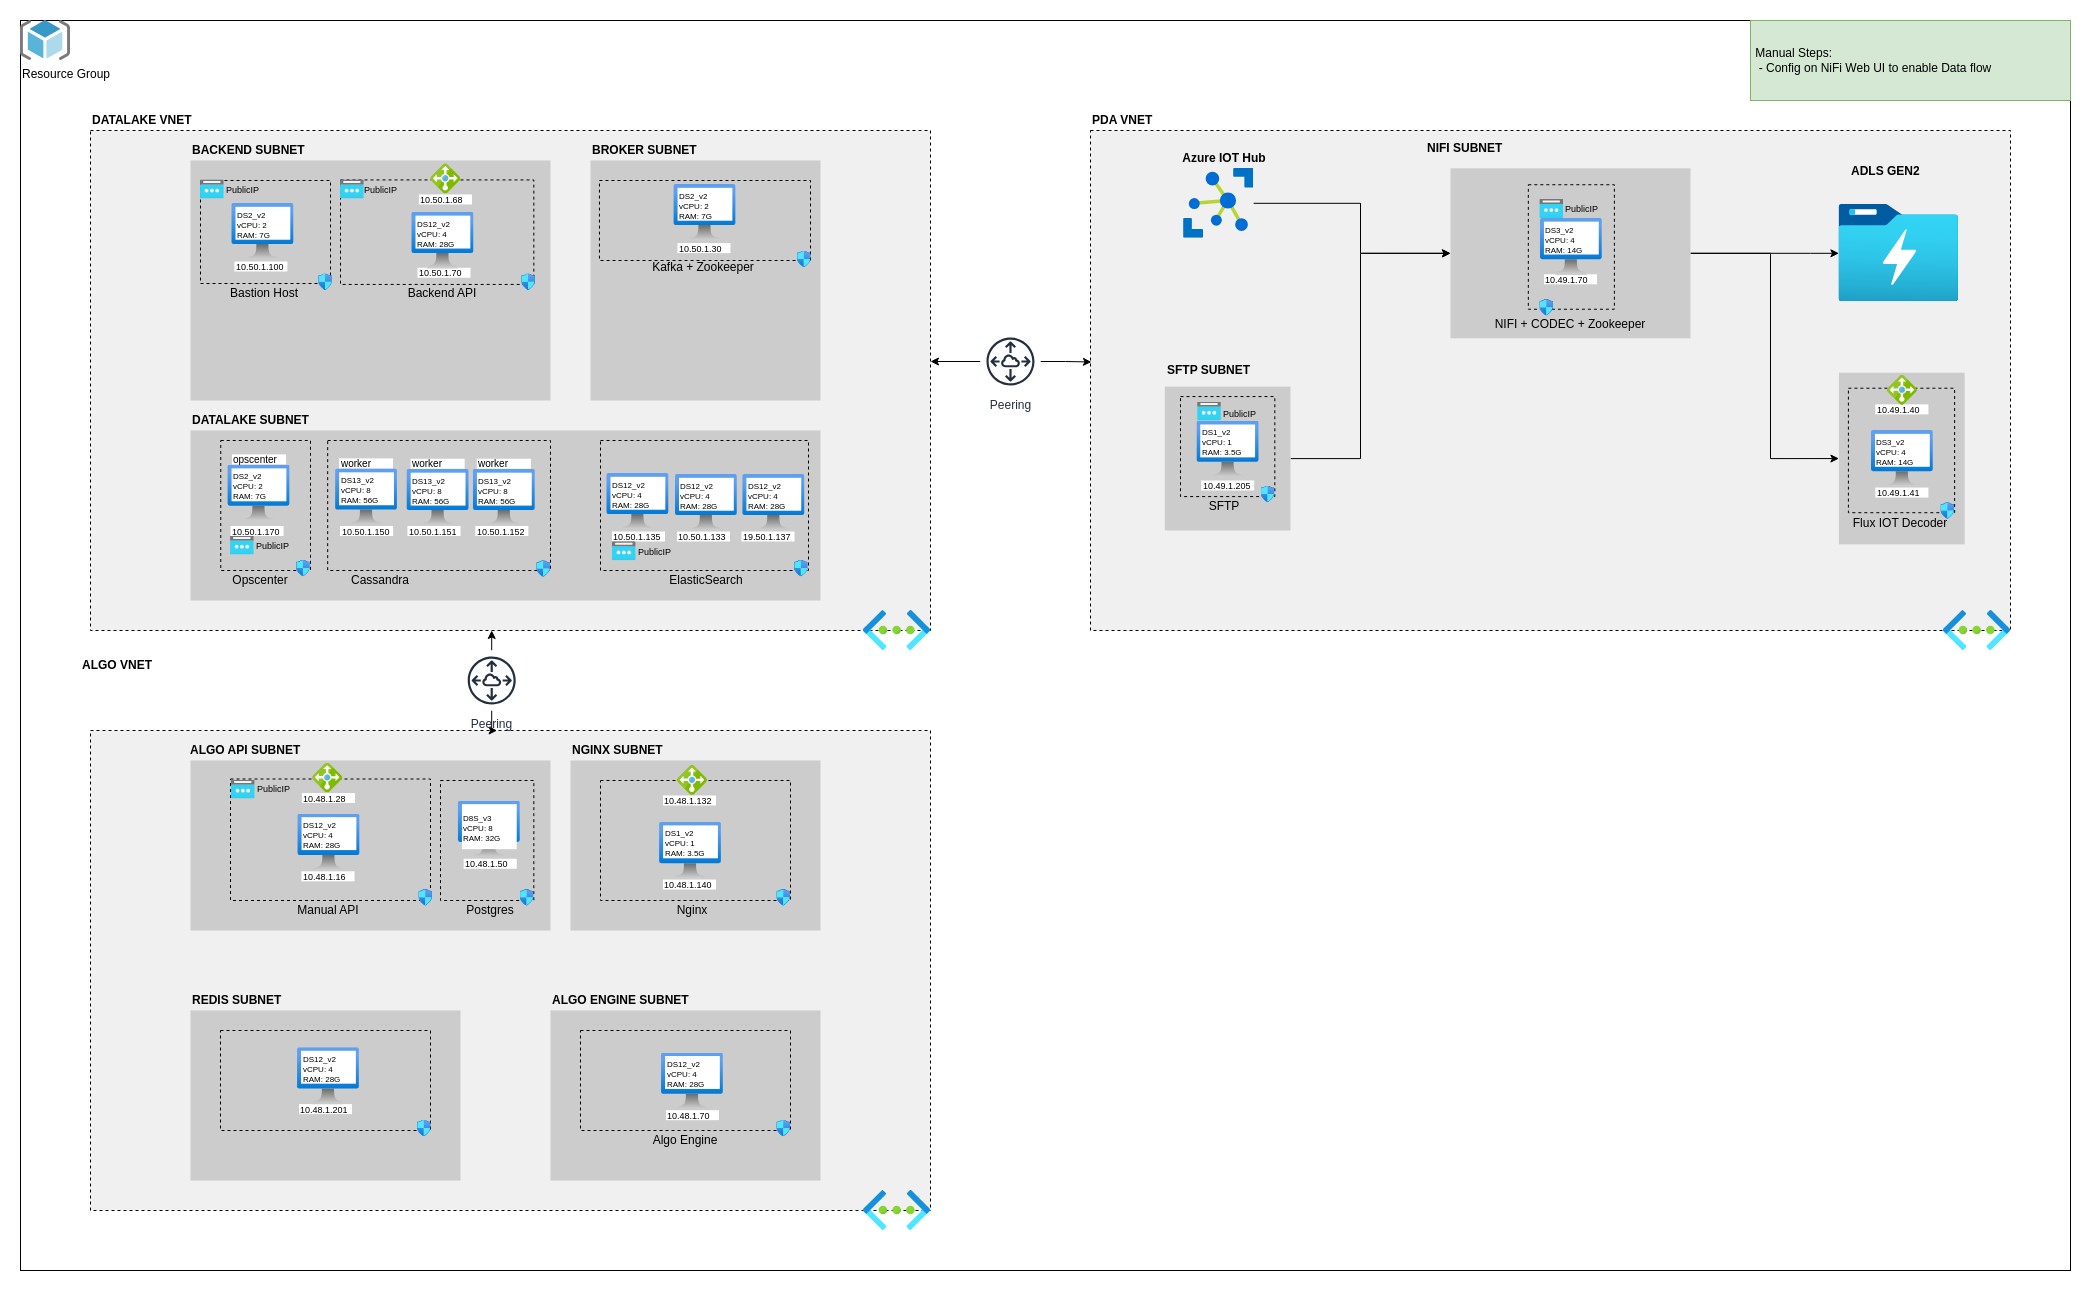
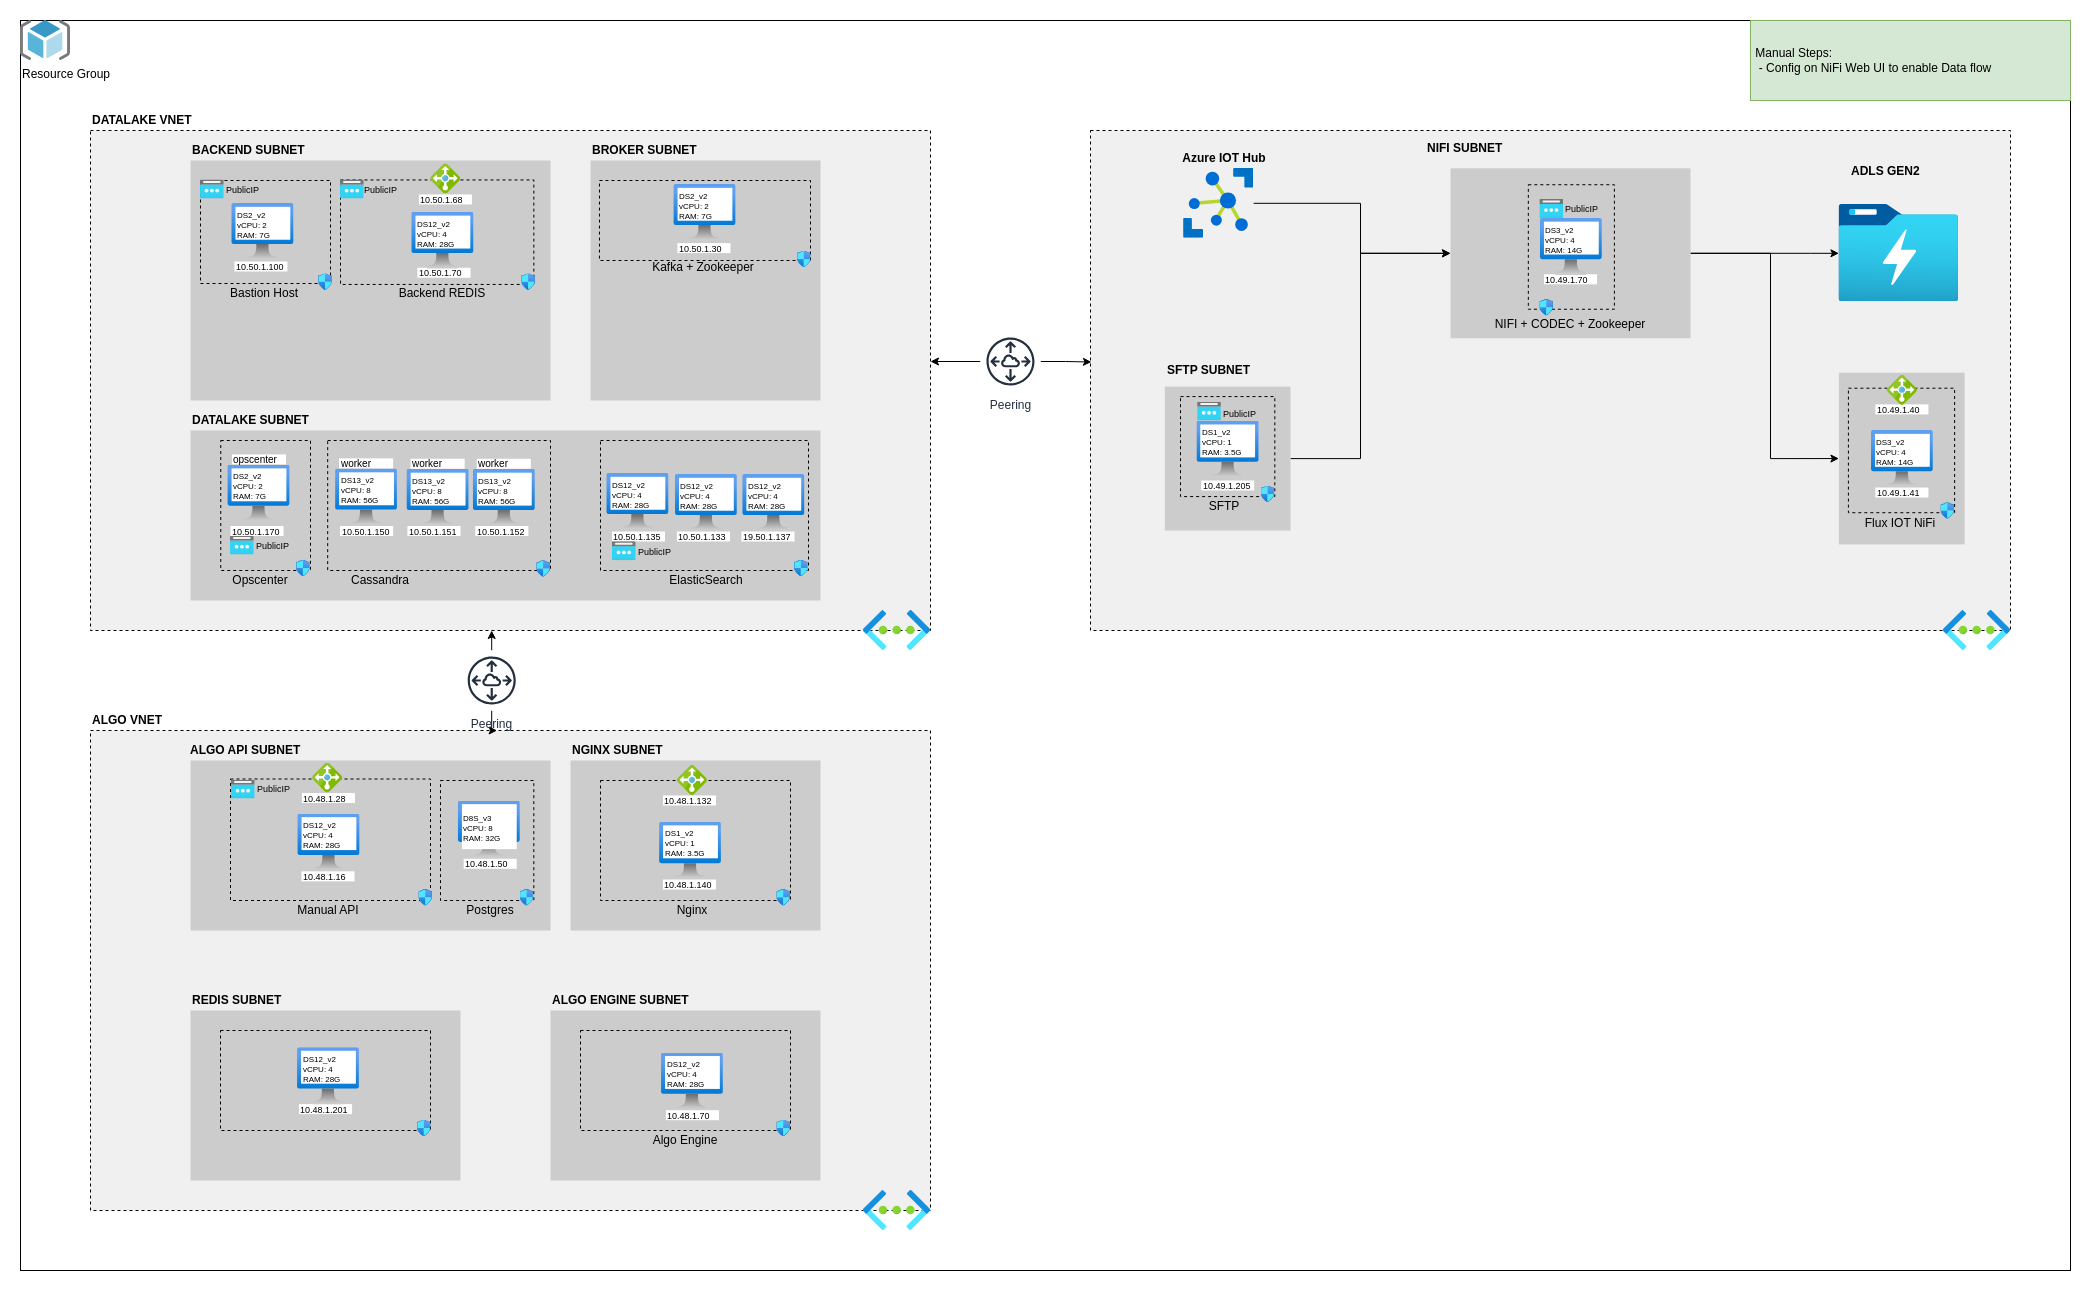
(1131, 121) -> none
(443, 294) -> (443, 294)
(1901, 524) -> (1901, 524)
(126, 666) -> (136, 721)
